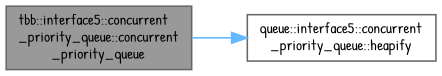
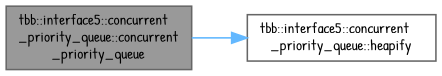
(342, 38) -> (342, 38)
